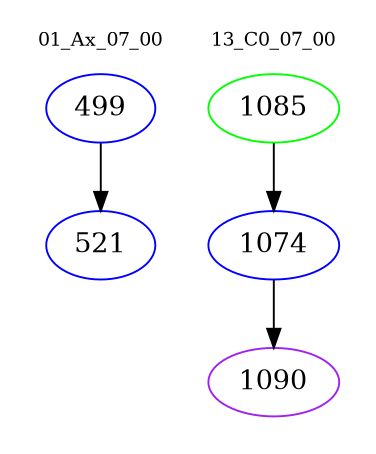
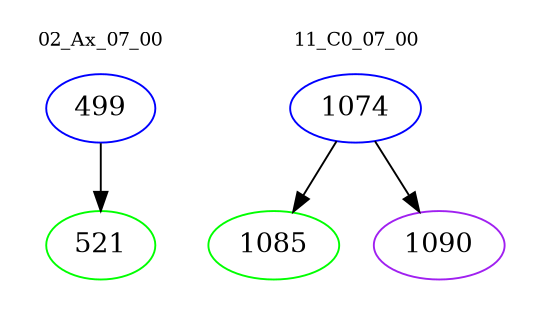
(101, 41) -> (101, 41)
(274, 41) -> (357, 41)
(274, 168) -> (320, 168)
(101, 245) -> (101, 245)
